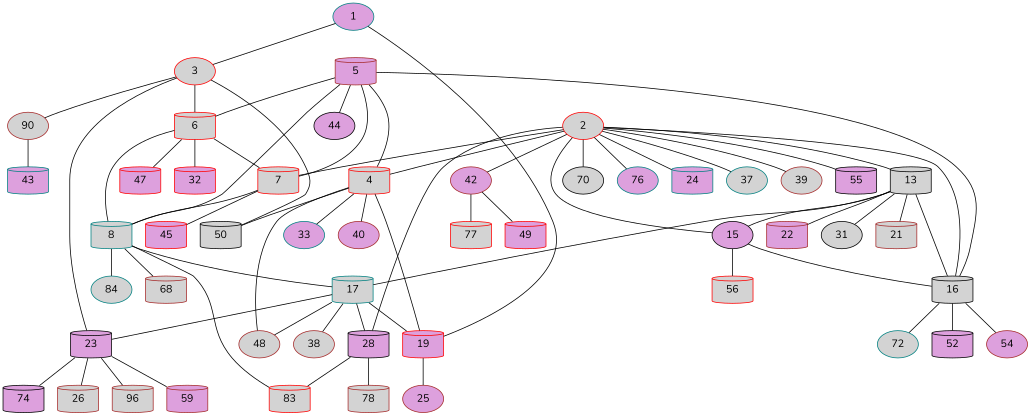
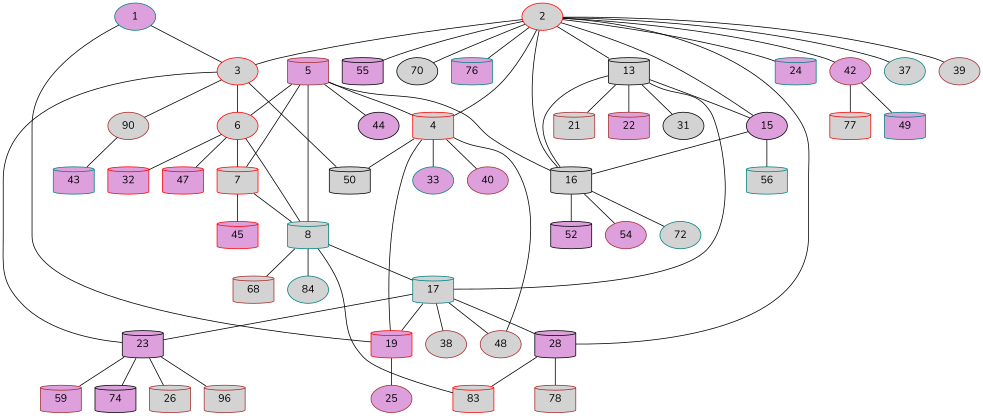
(195, 126) -> (238, 126)
(431, 151) -> (388, 38)
(638, 180) -> (472, 71)
(526, 235) -> (905, 126)
(733, 290) -> (767, 180)
